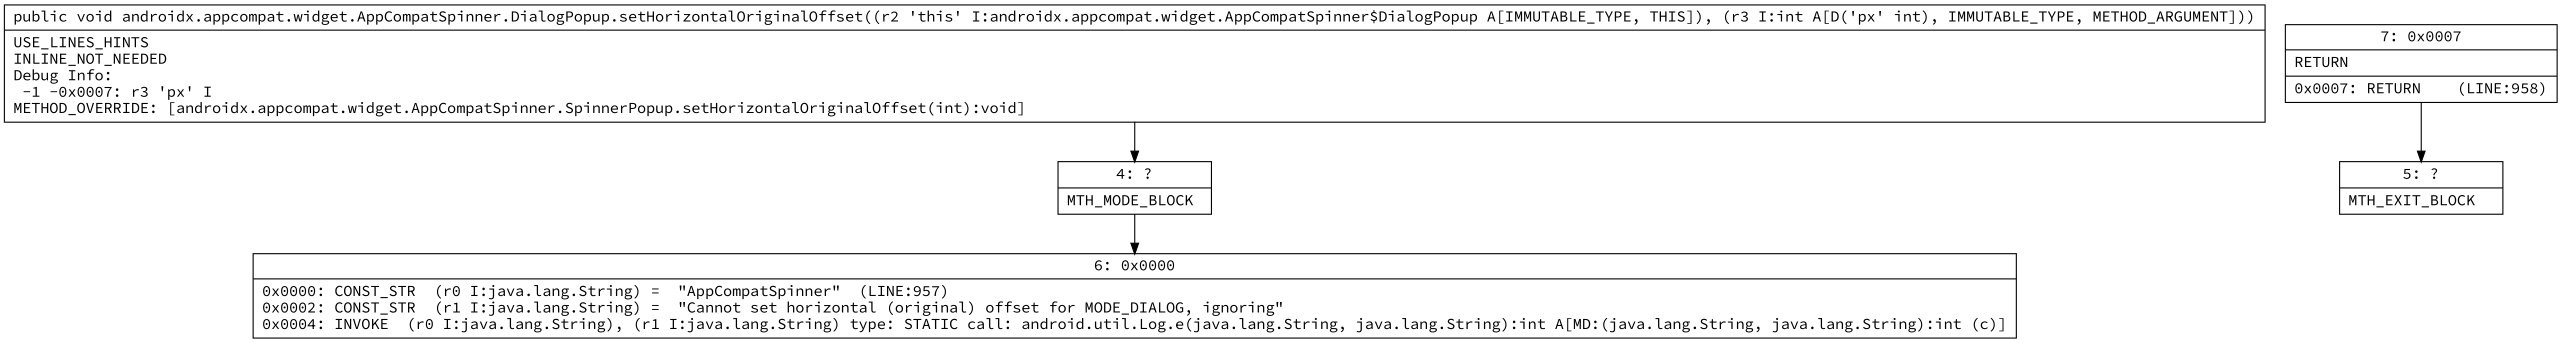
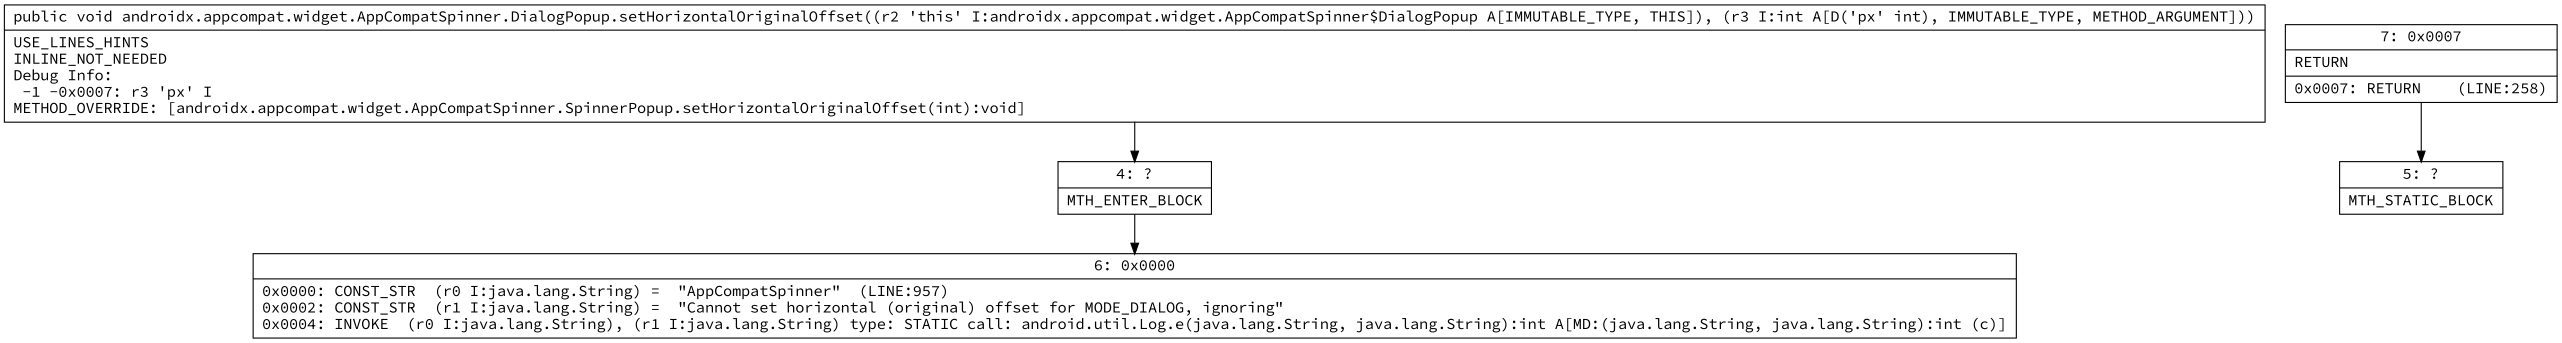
(2421, 89) -> (2421, 89)
(1130, 201) -> (1135, 201)
(2412, 201) -> (2421, 201)
